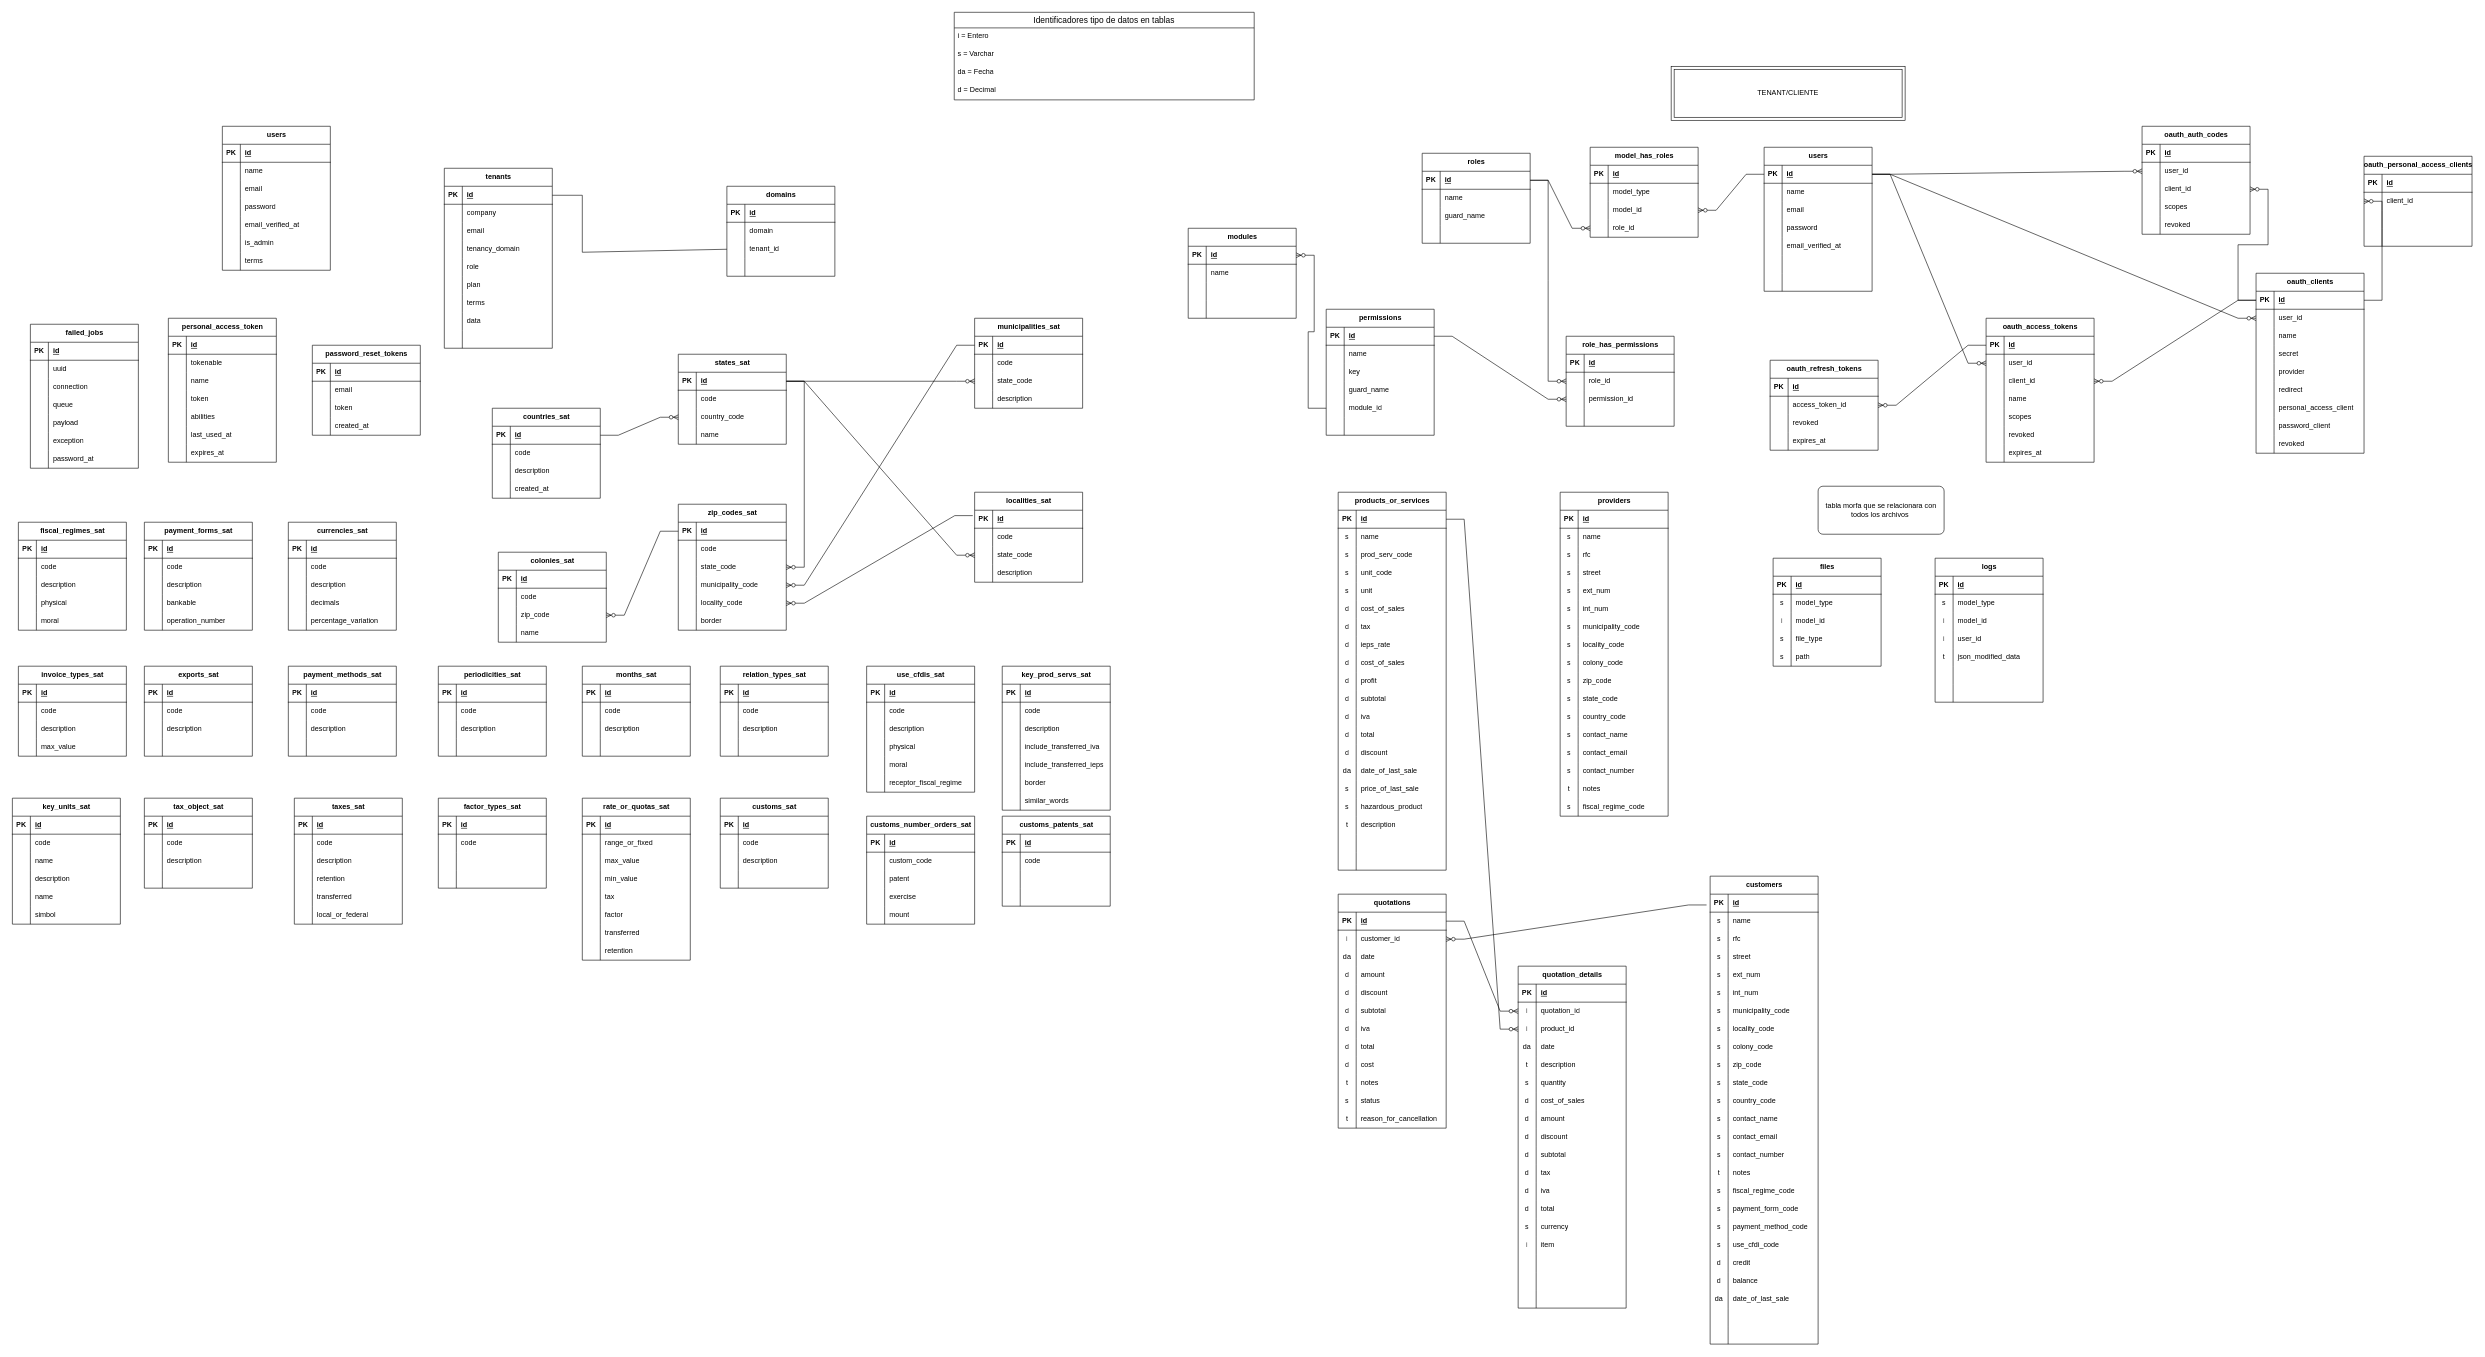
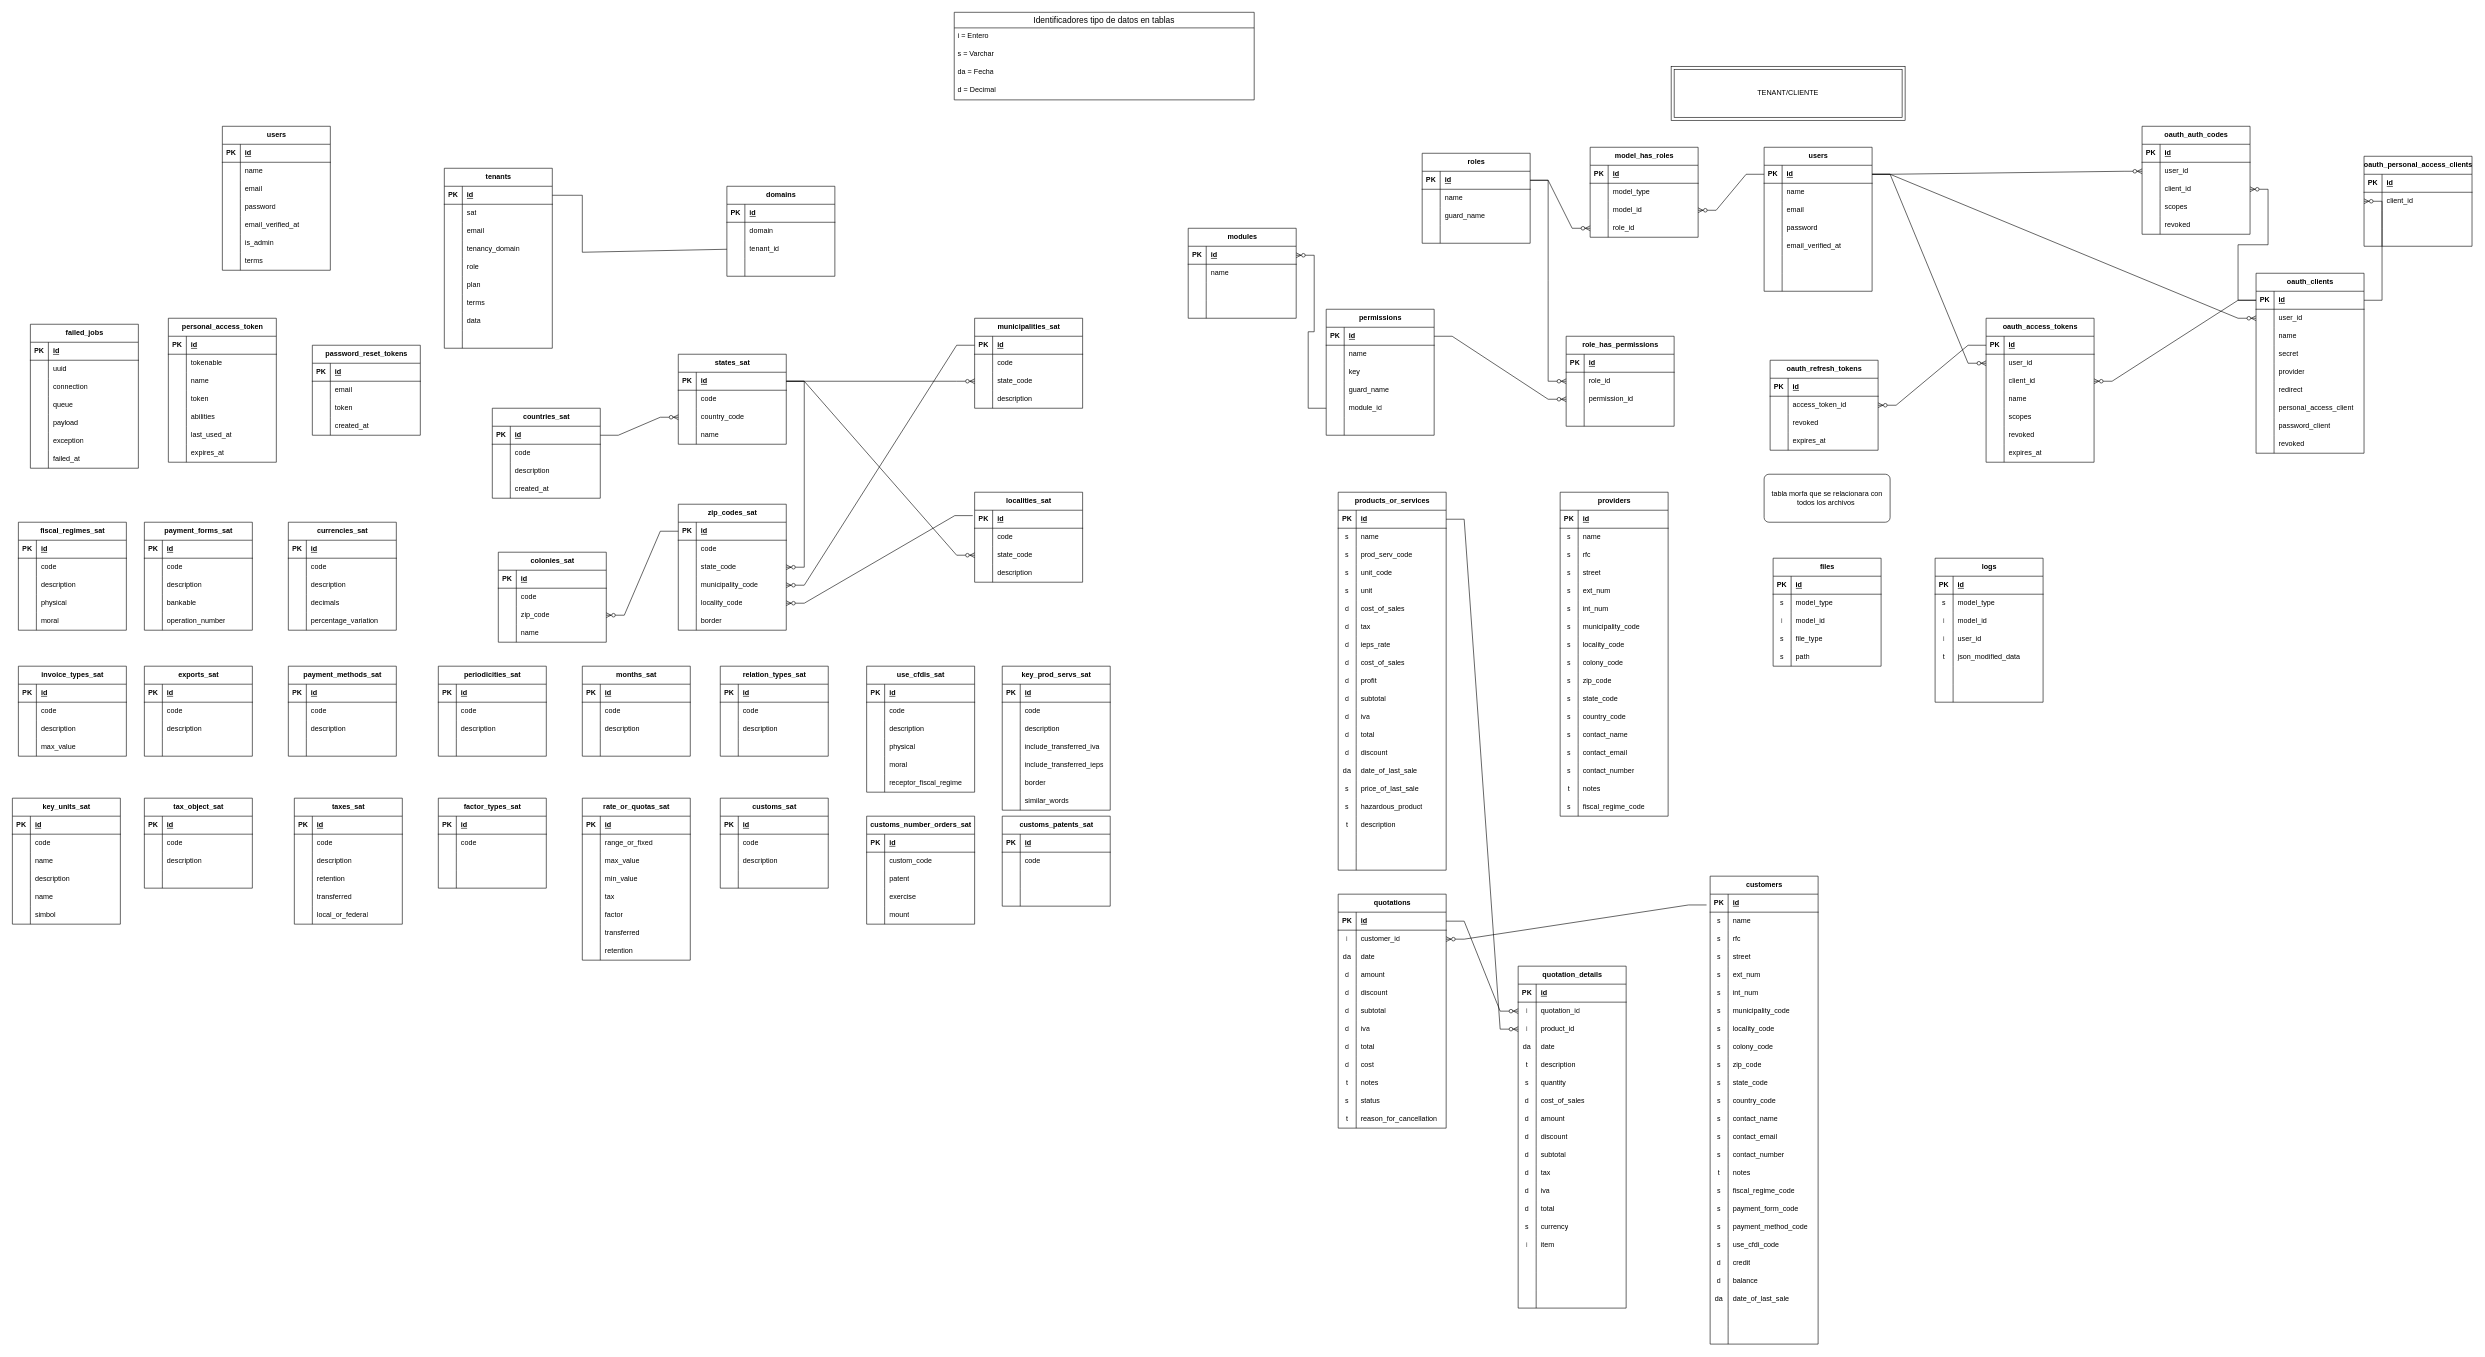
(481, 213) -> (473, 213)
(75, 459) -> (69, 459)
(1881, 510) -> (1827, 498)
